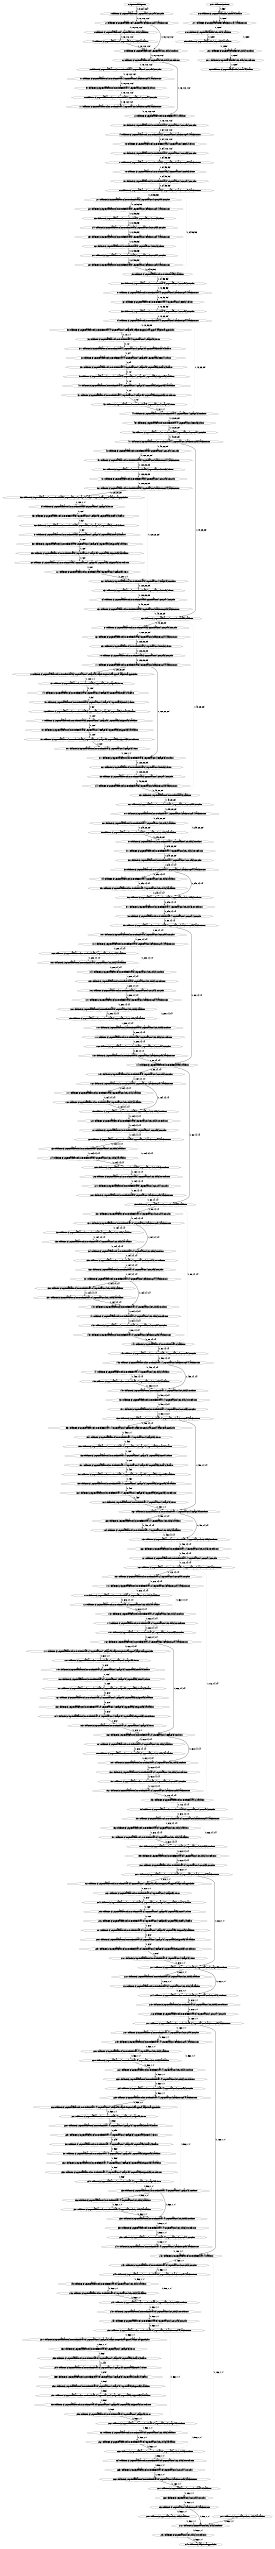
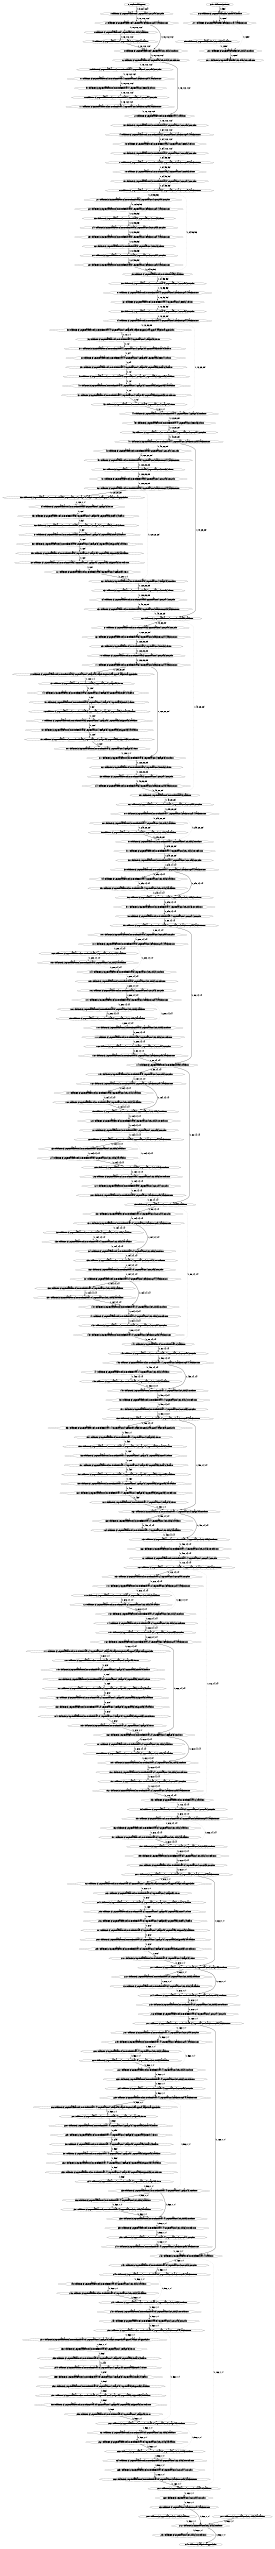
(137, 4) -> (137, 4)
(208, 32) -> none
(231, 70) -> none
(176, 2512) -> none
(192, 2540) -> (216, 2535)
